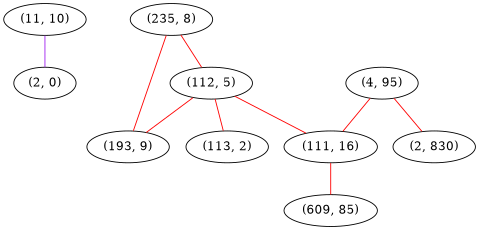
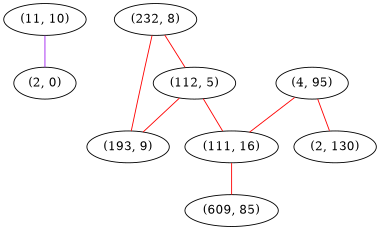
(171, 19) -> (156, 19)
(227, 147) -> none
(434, 147) -> (335, 147)
